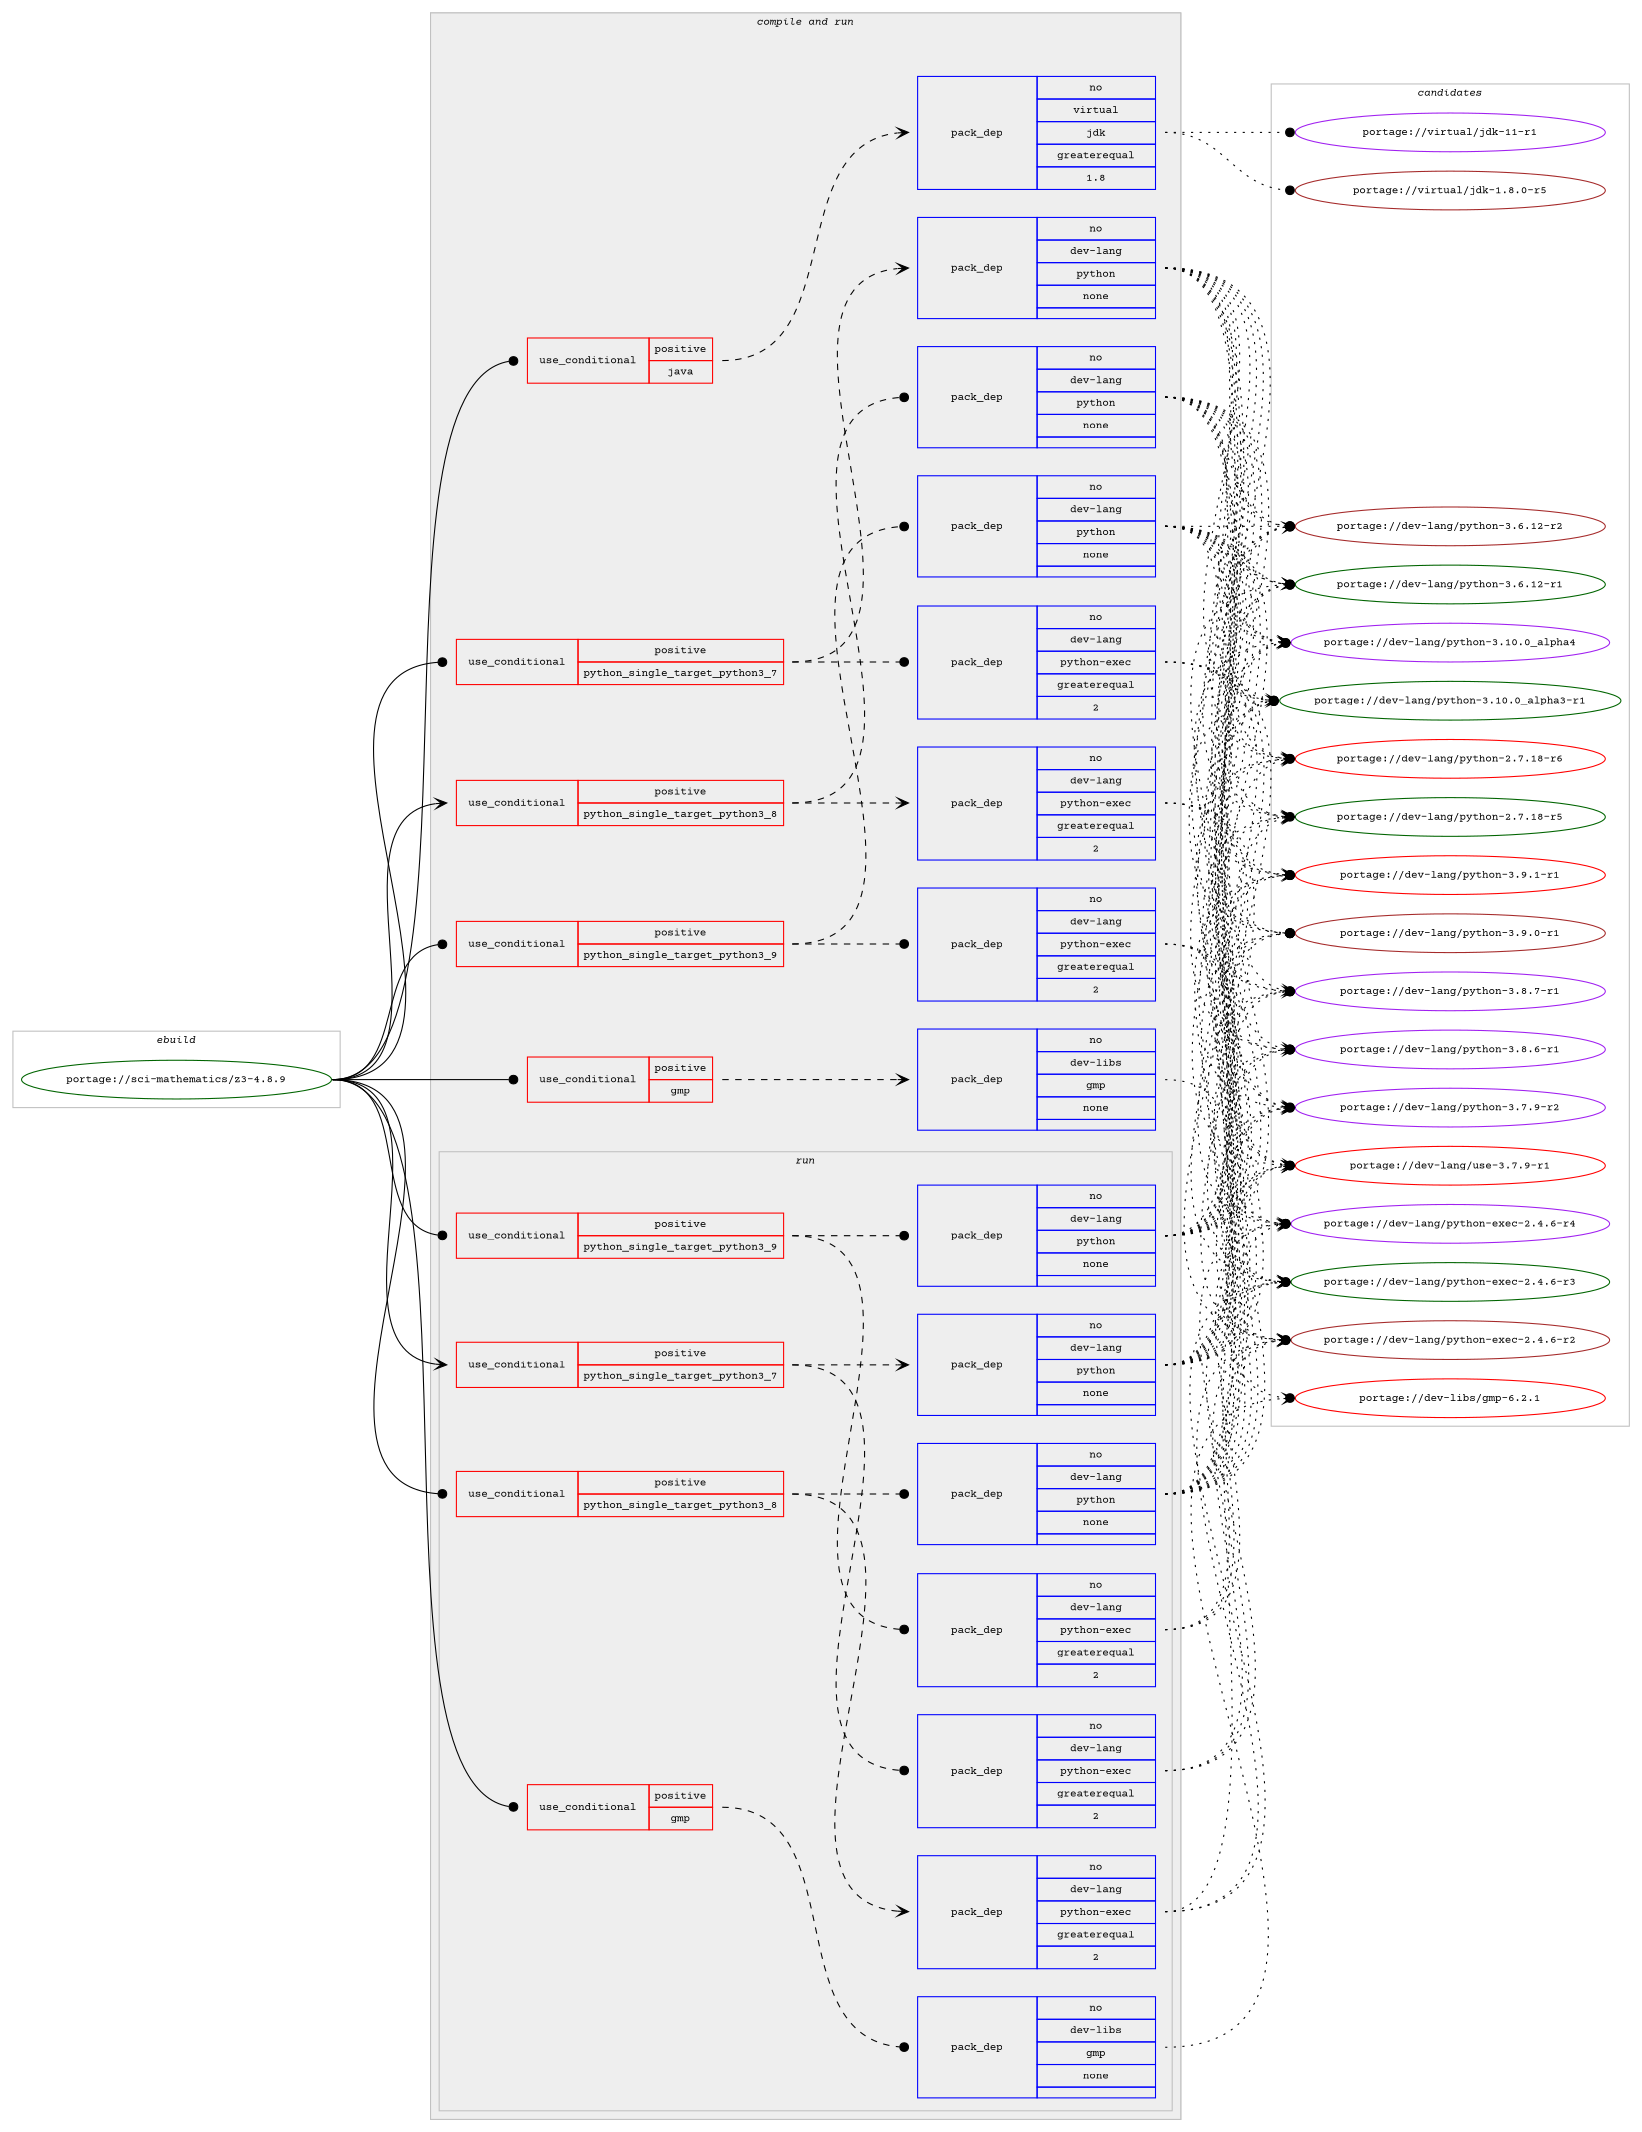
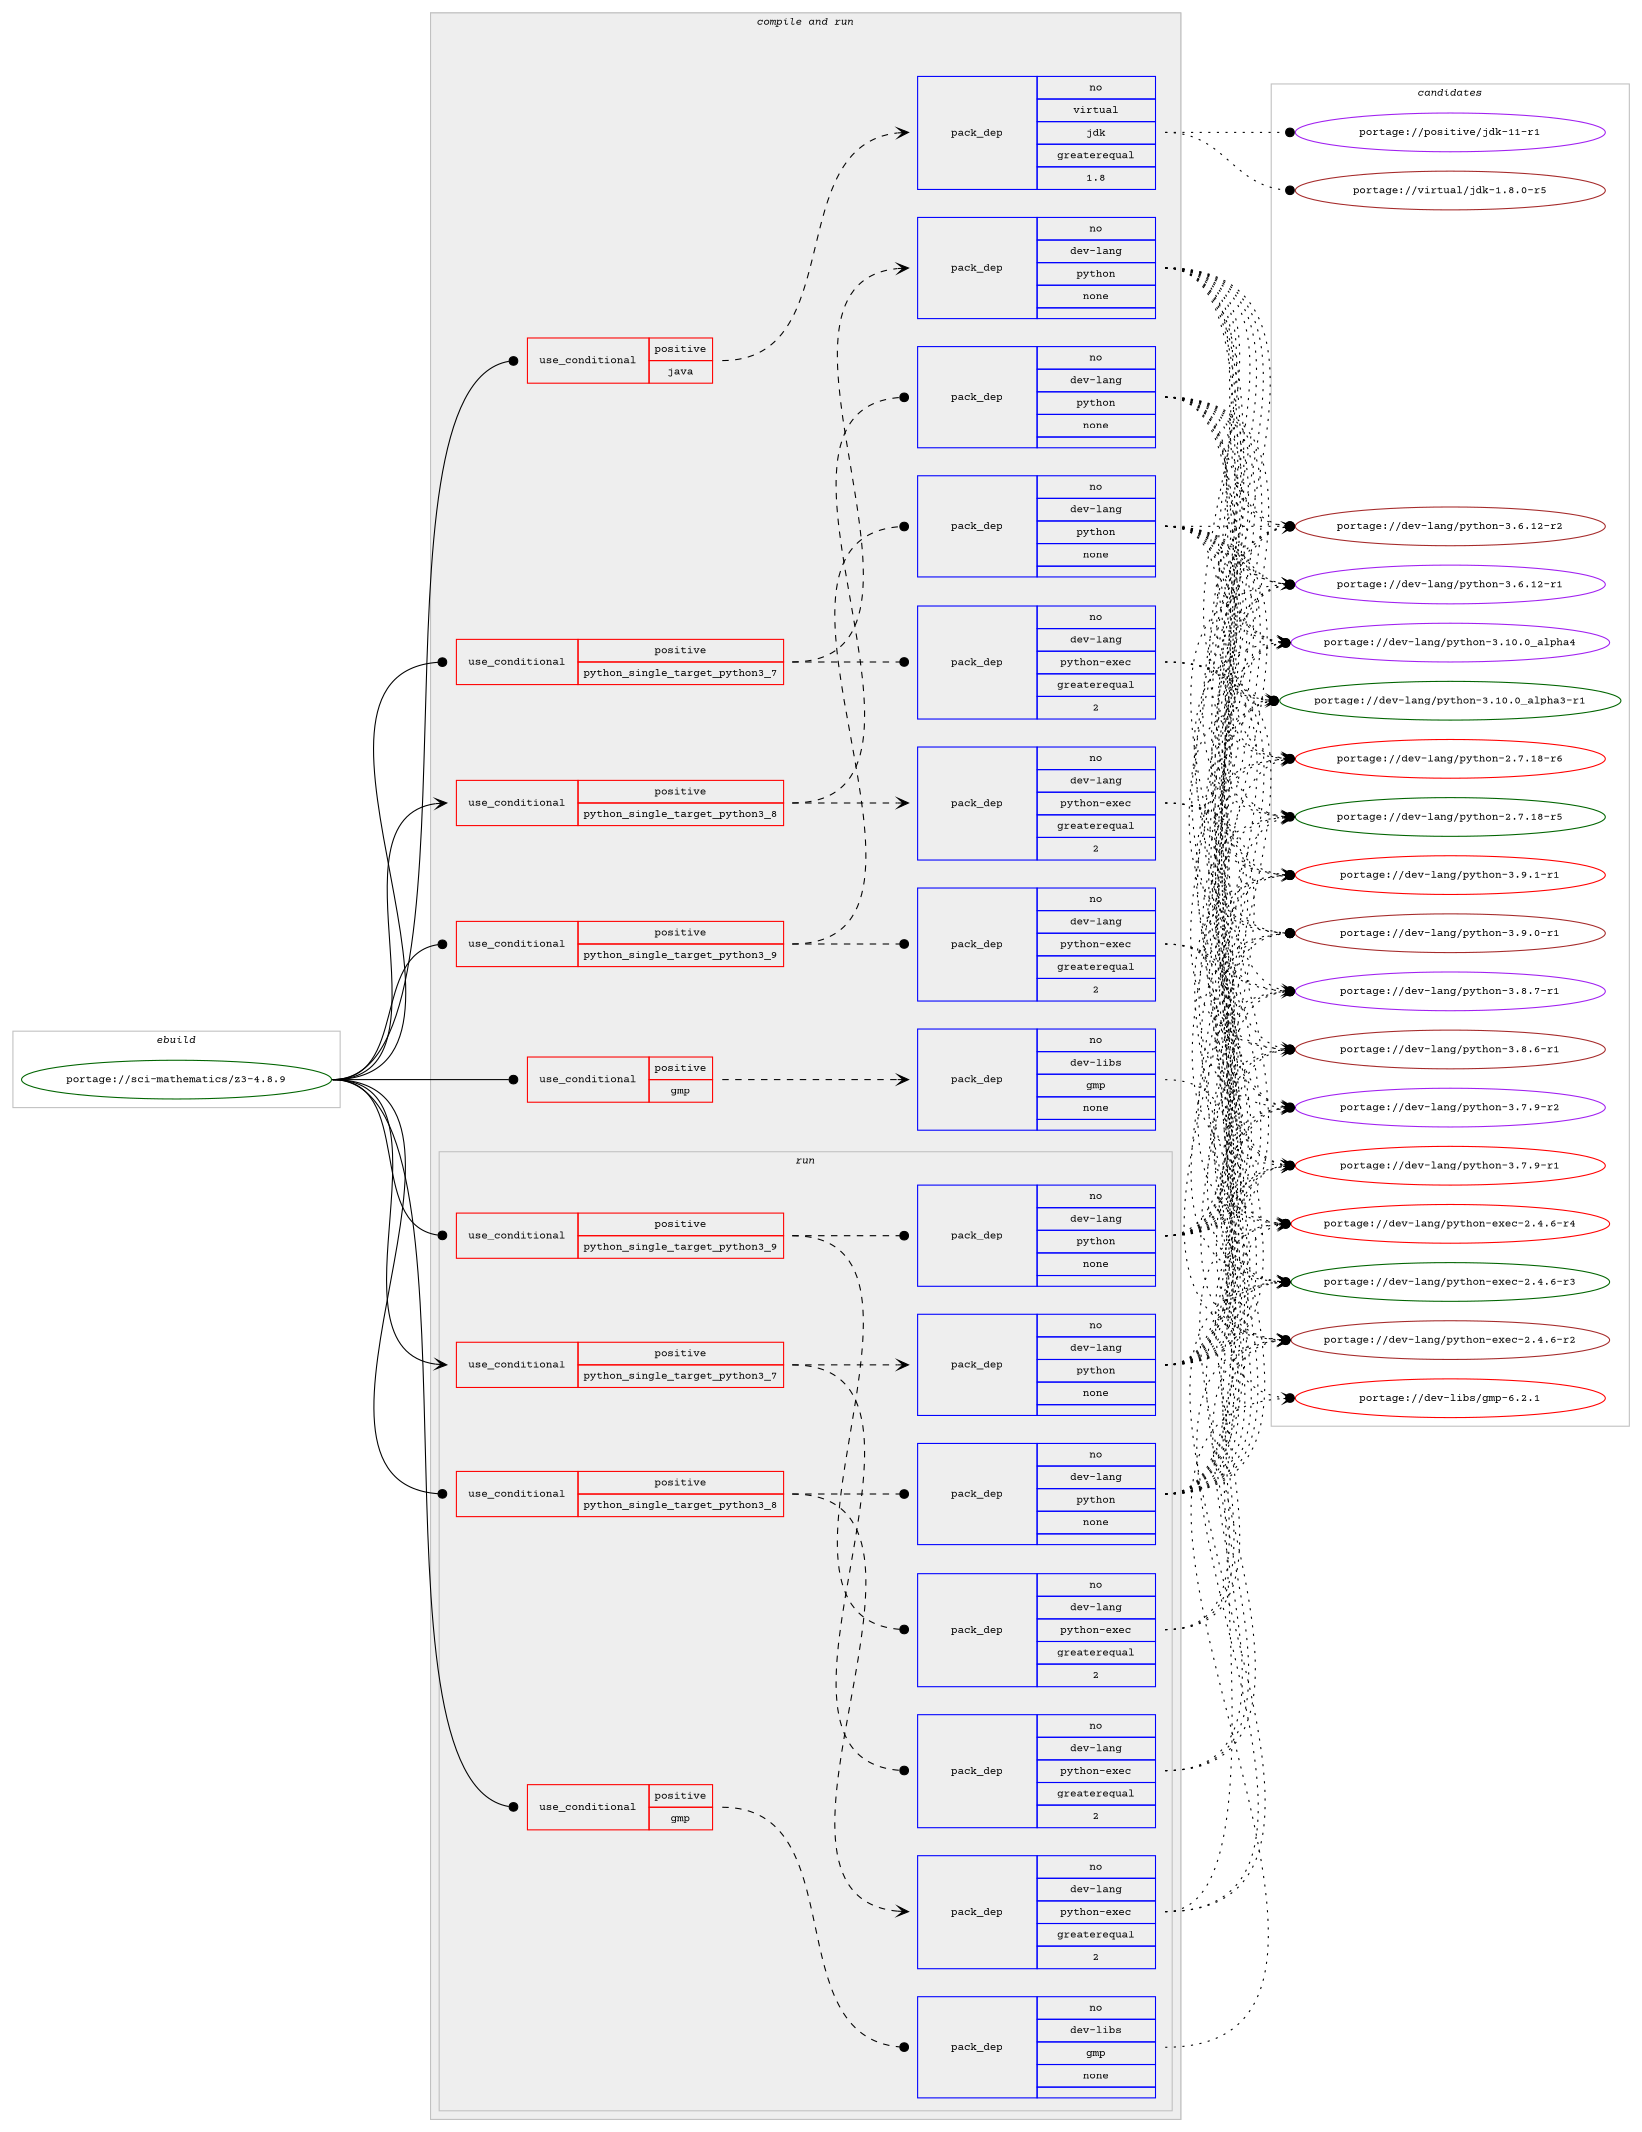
(1450, 132) -> (1450, 132)
(1450, 584) -> (1450, 584)
(1450, 1049) -> (1450, 1049)
(1450, 1166) -> (1450, 1166)
(1450, 1224) -> (1450, 1224)
